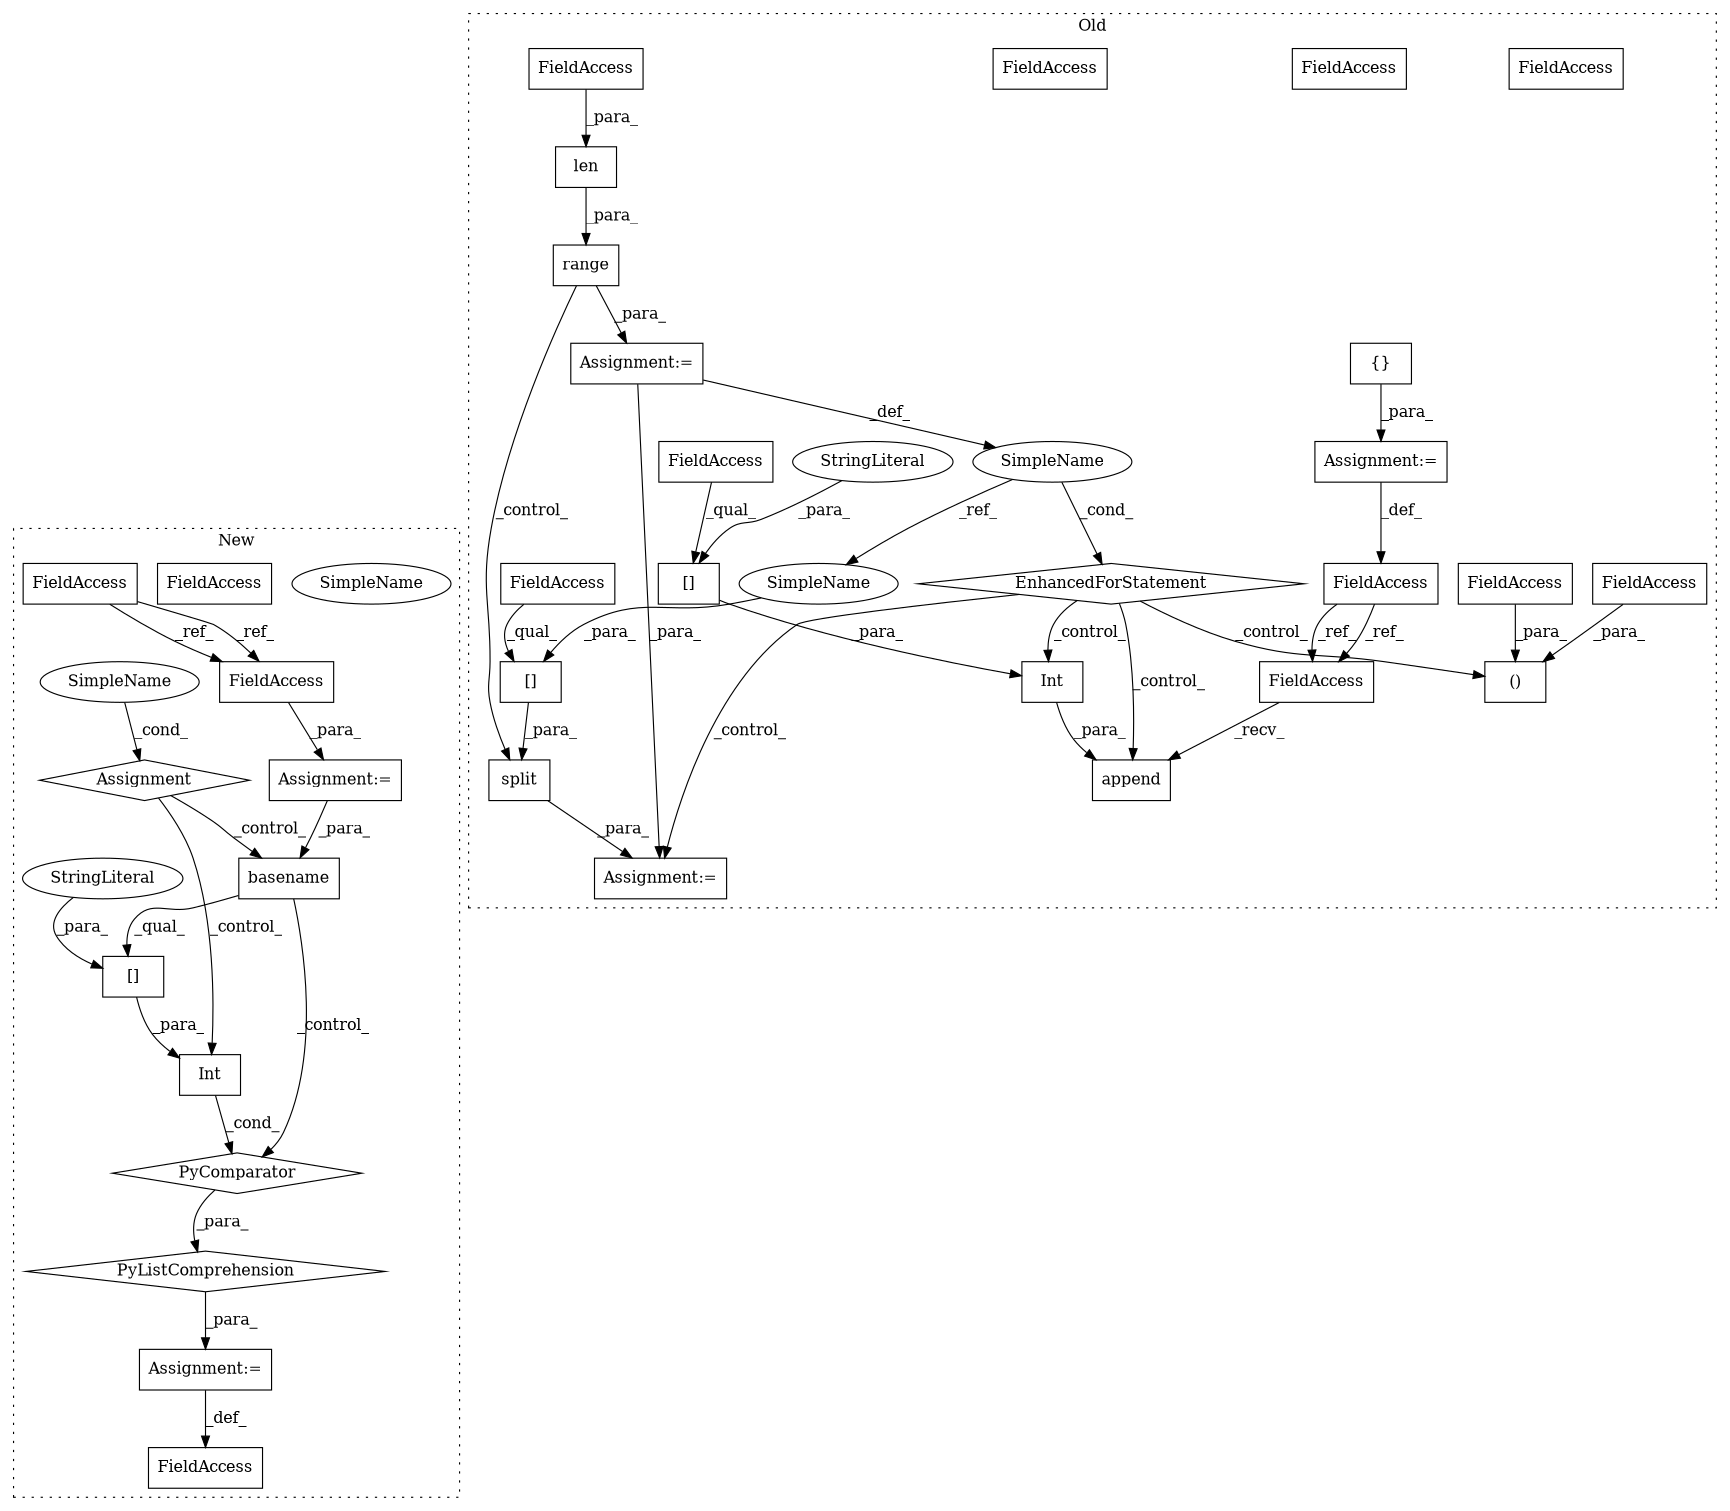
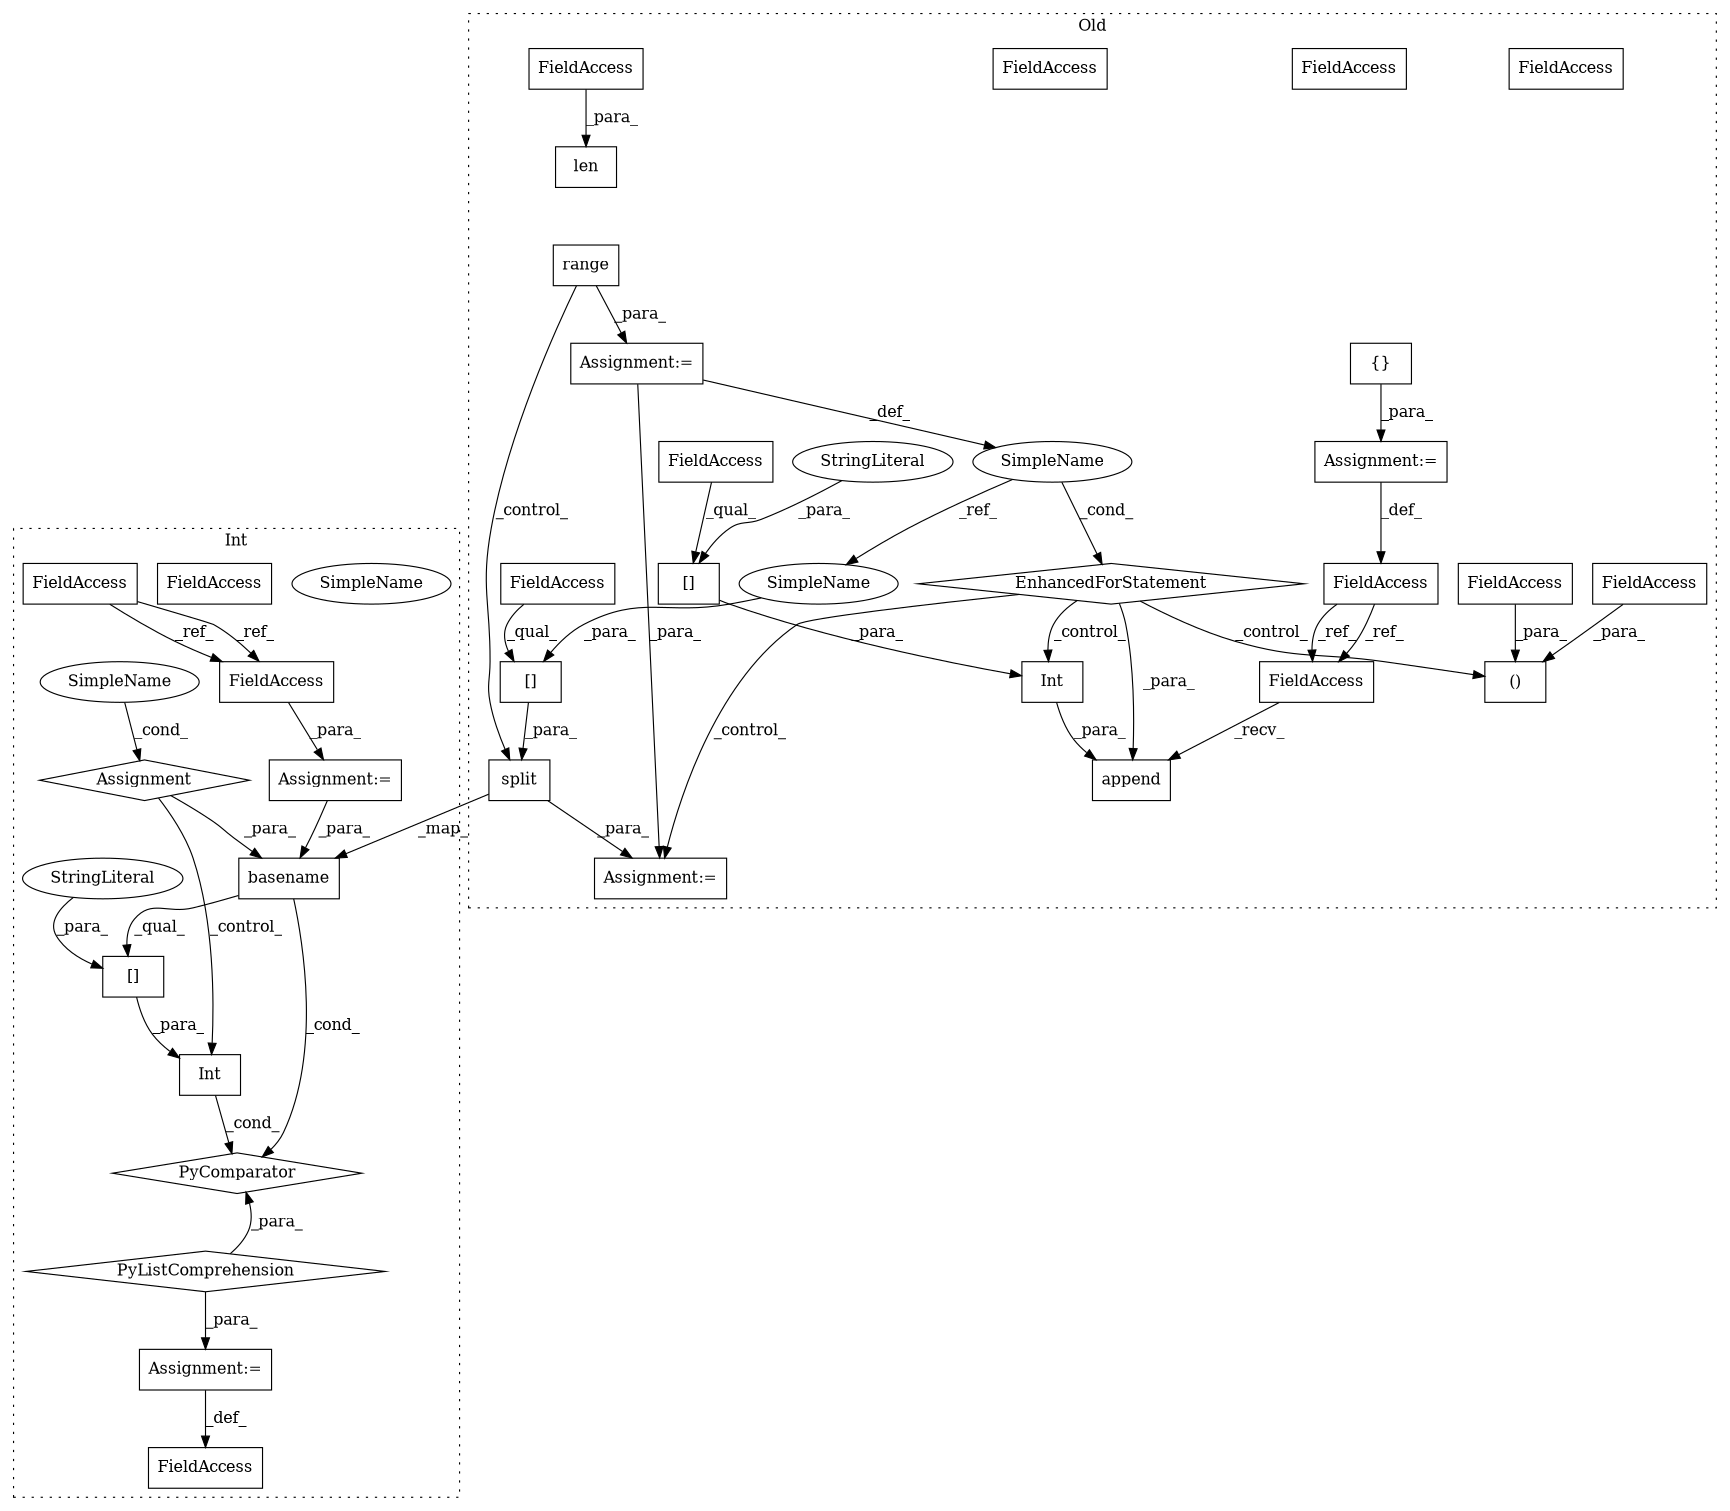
(586, 211) -> none
(237, 541) -> (237, 541)
(1169, 682) -> (1169, 682)
none -> (417, 824)
(270, 829) -> (270, 829)
(333, 1026) -> (333, 1026)
(197, 1212) -> (248, 1231)
